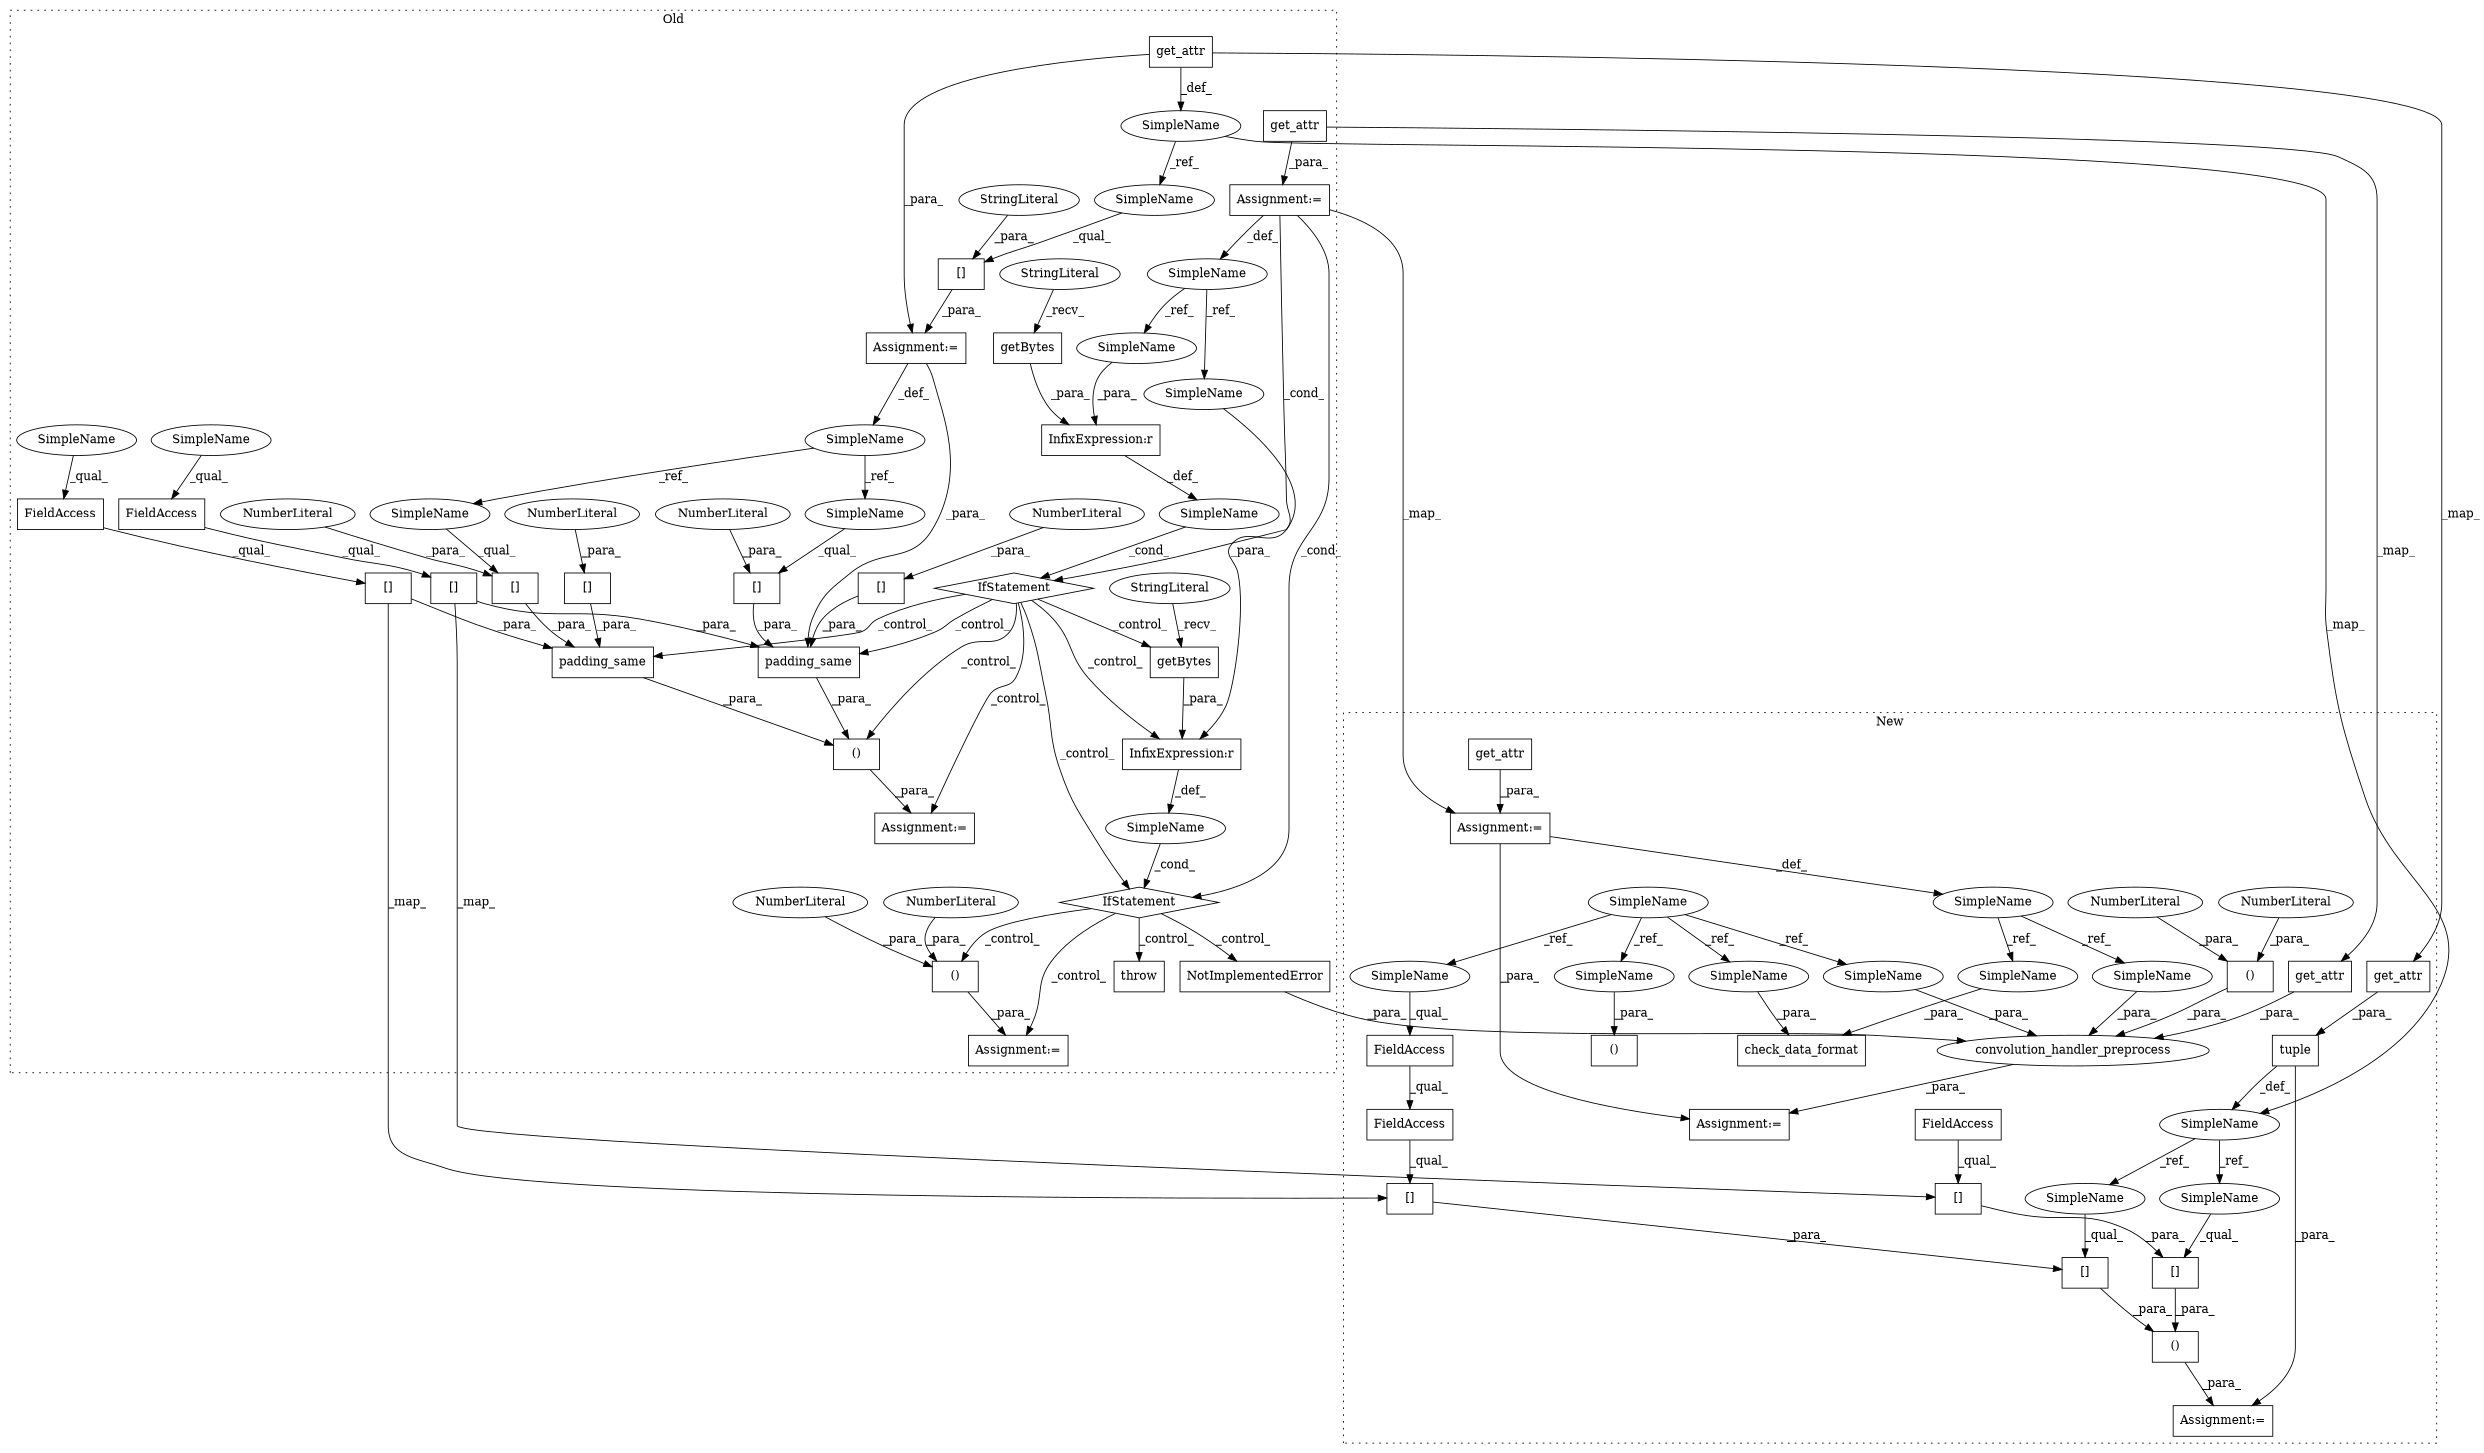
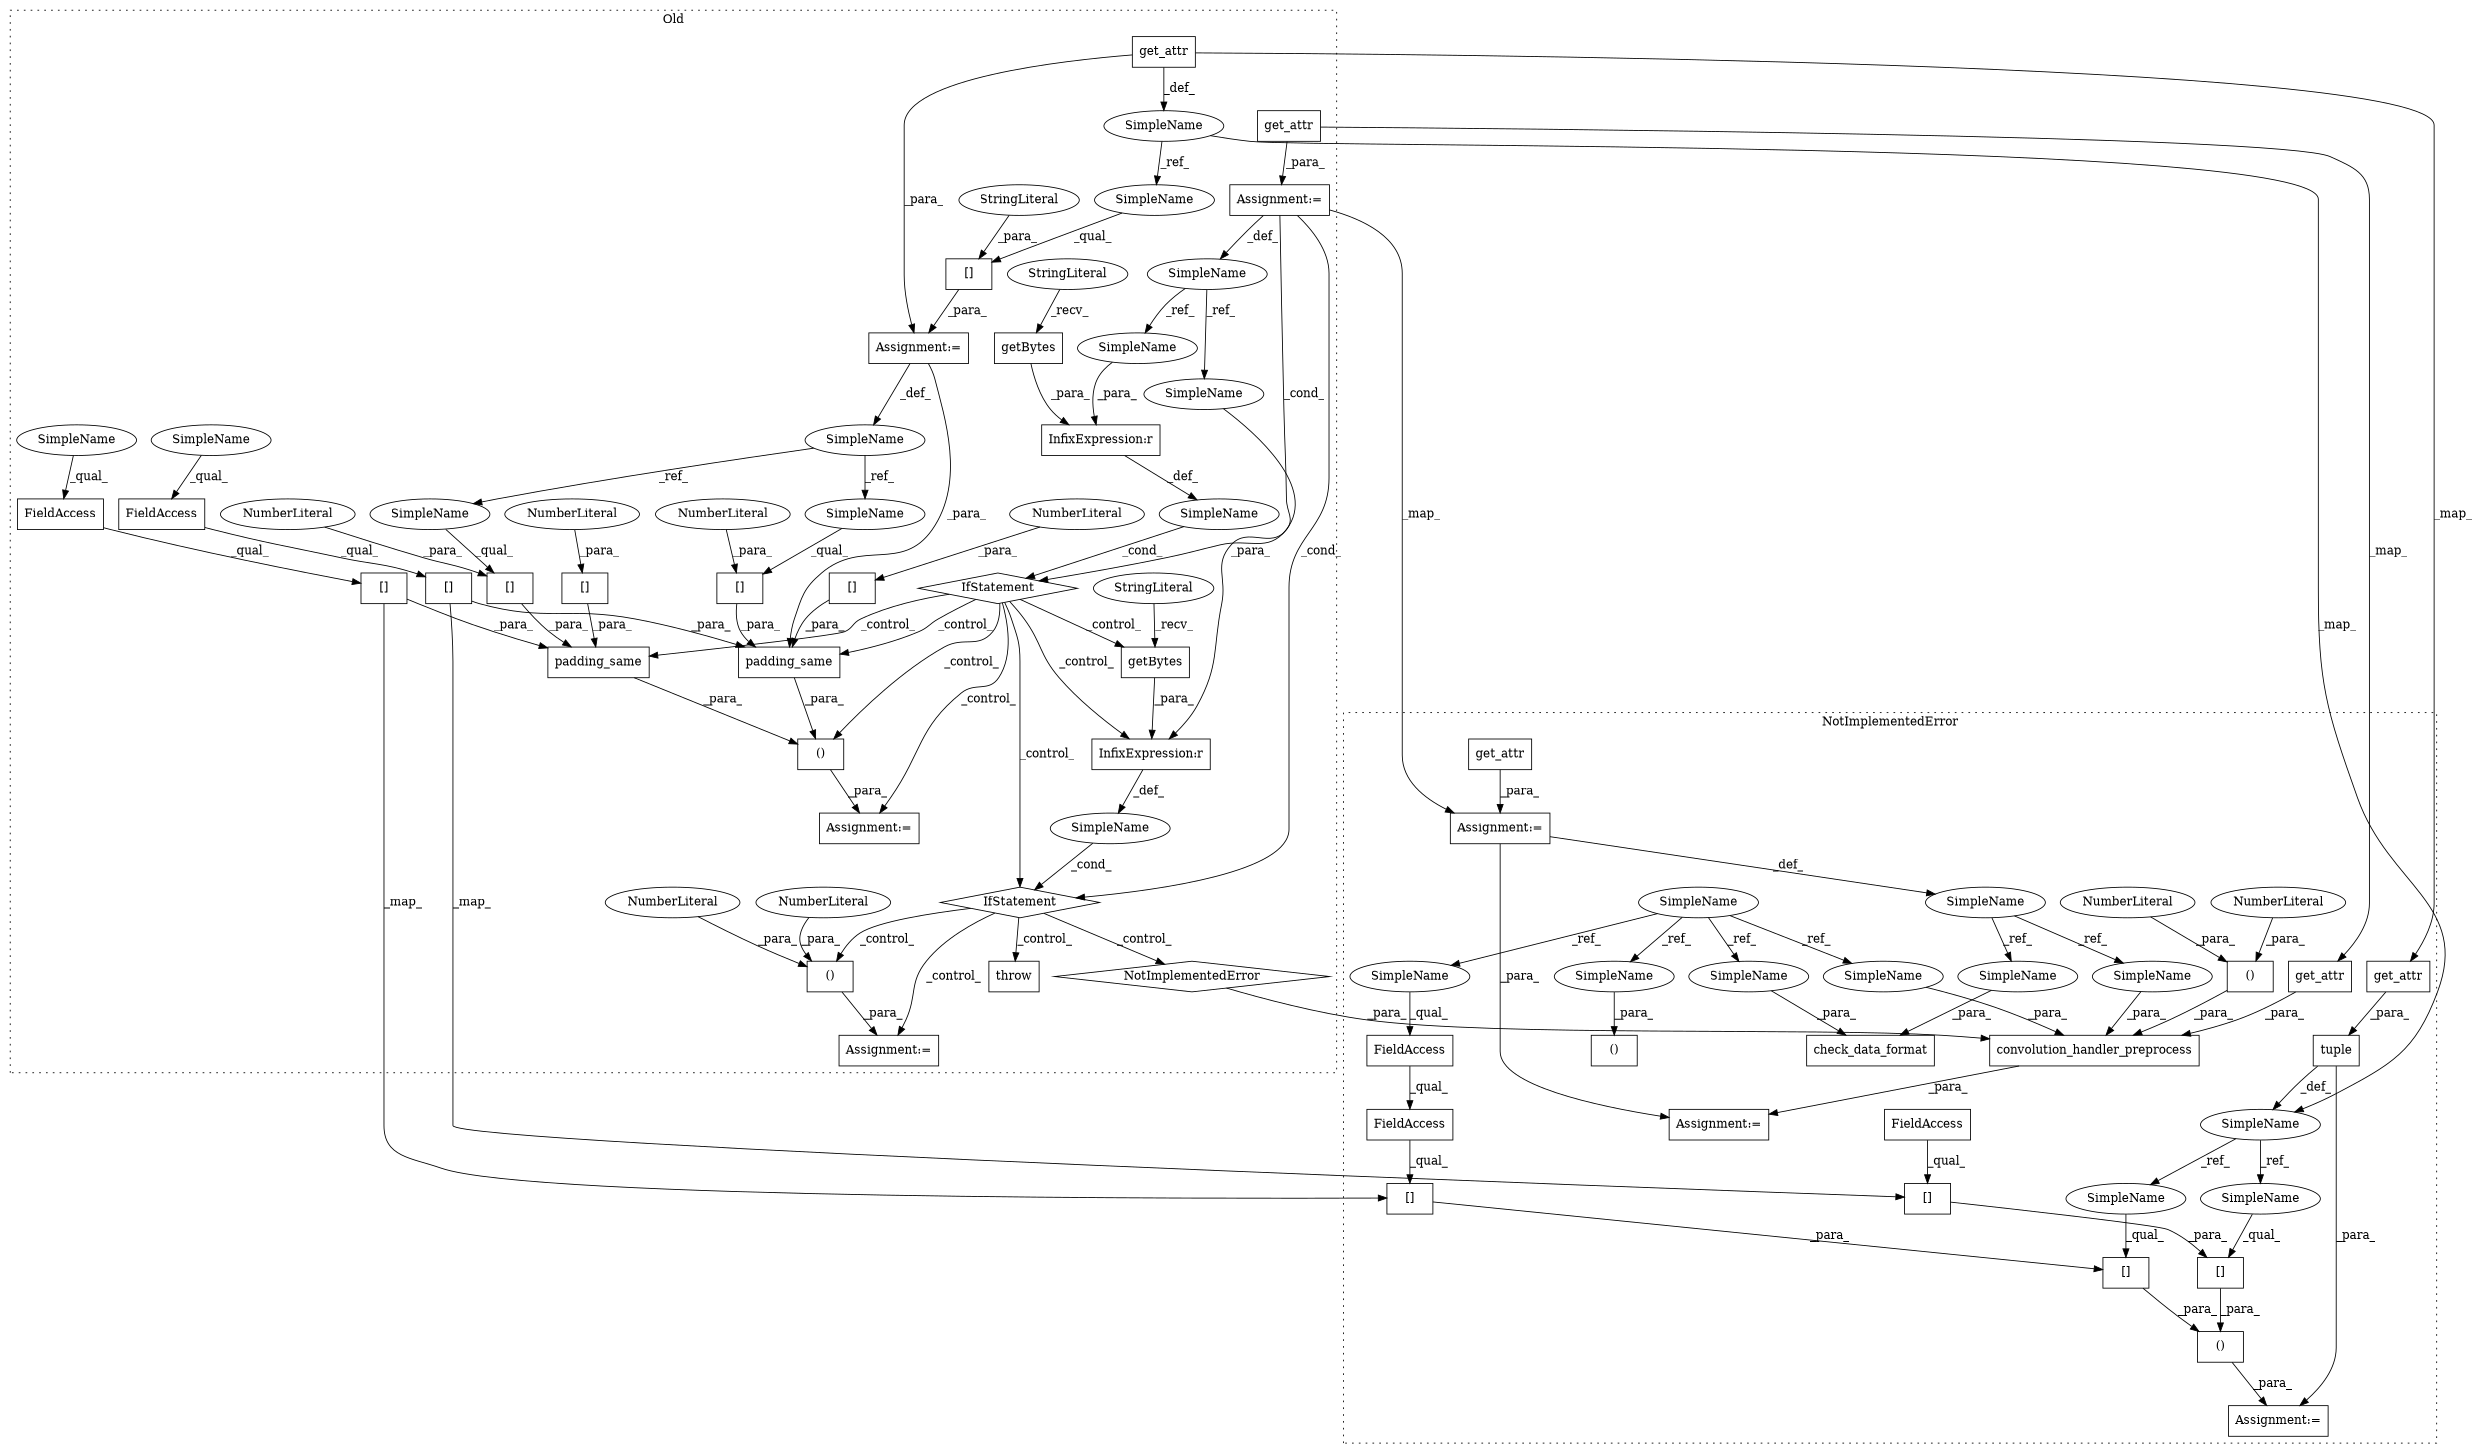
(1890, 722) -> (1890, 722)
(1255, 977) -> (1192, 977)
(2073, 1051) -> (2094, 1051)
